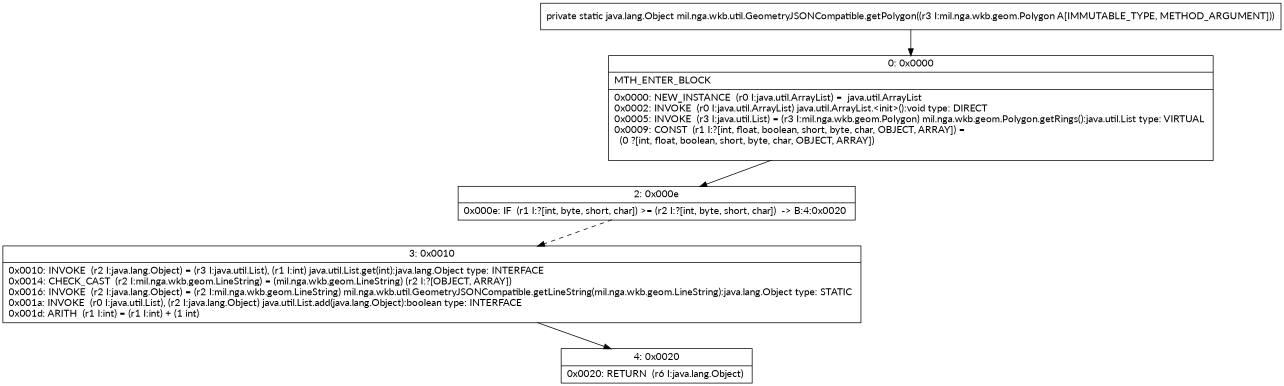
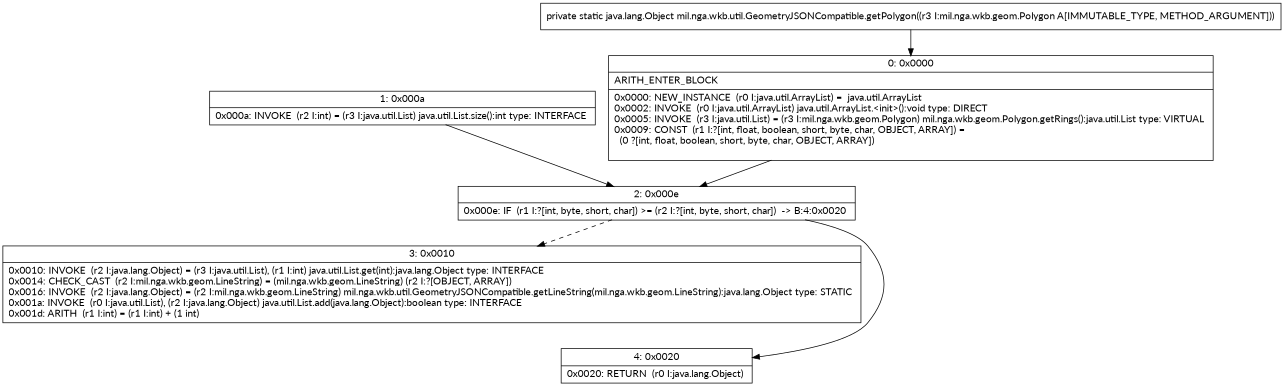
(663, 80) -> (666, 80)
none -> (402, 108)
(571, 334) -> (878, 307)
(657, 374) -> (657, 374)
